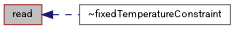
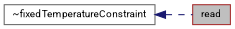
(66, 15) -> (179, 15)
